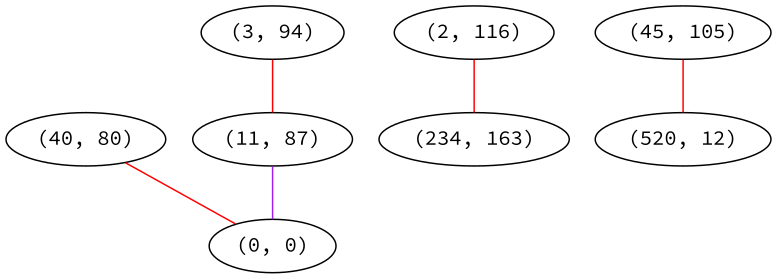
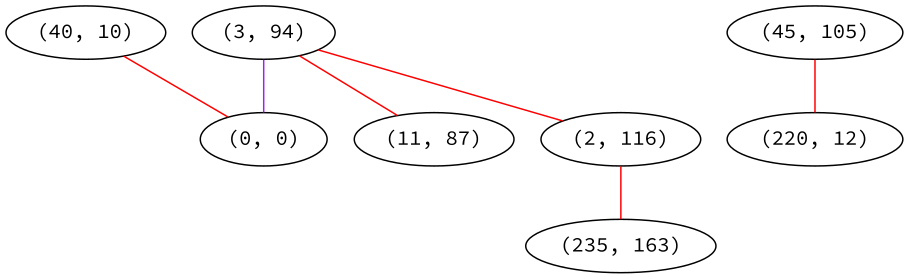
none -> (441, 85)
(86, 139) -> (86, 33)
(474, 139) -> (621, 246)
(683, 139) -> (815, 139)
(273, 193) -> (264, 86)
